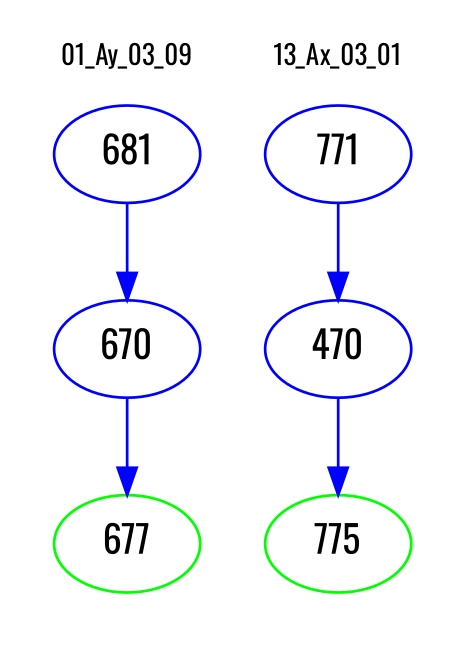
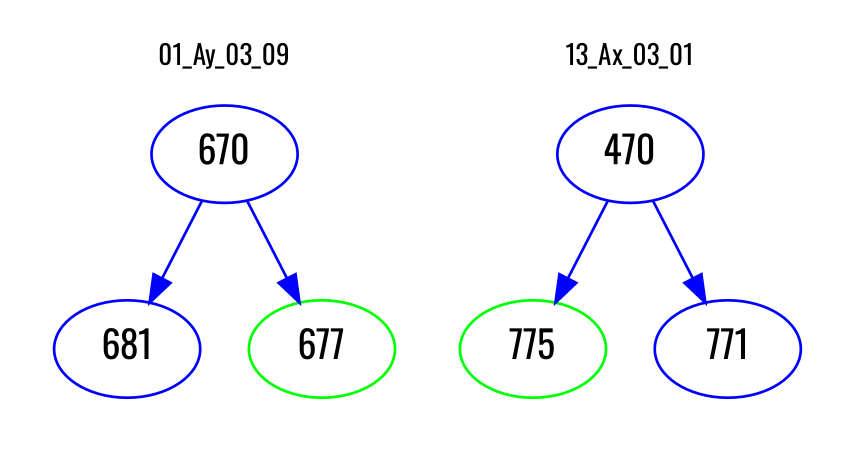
(127, 238) -> (182, 239)
(338, 238) -> (673, 239)
